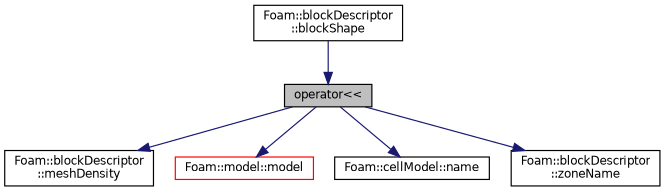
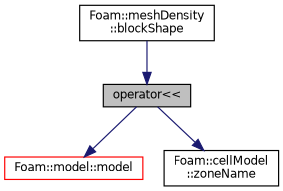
(328, 23) -> (147, 23)
(79, 168) -> none
(412, 168) -> none
(586, 168) -> (221, 168)
